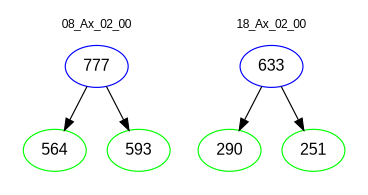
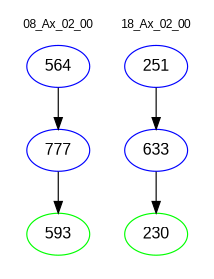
(78, 103) -> (58, 103)
(290, 103) -> (156, 103)
(55, 150) -> (58, 66)
(230, 150) -> (156, 234)
(313, 150) -> (156, 66)
